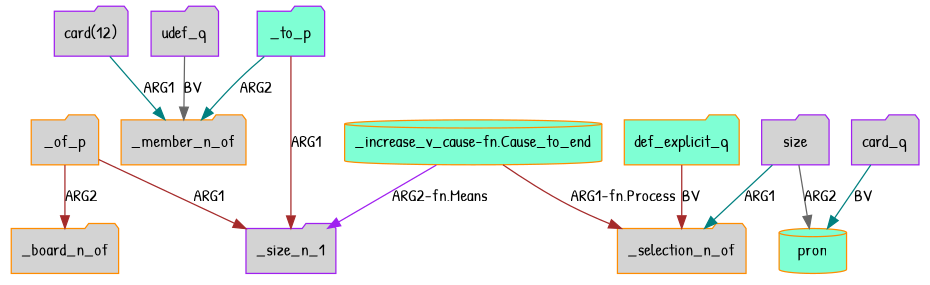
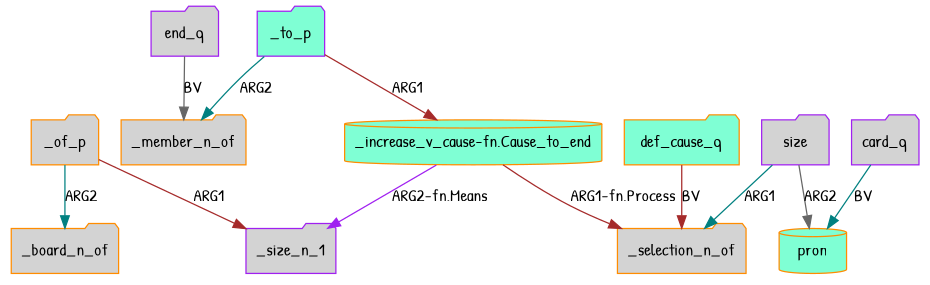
(91, 34) -> none
(185, 34) -> (185, 34)
(291, 136) -> (375, 84)
(682, 142) -> (682, 142)
(65, 190) -> (65, 190)
